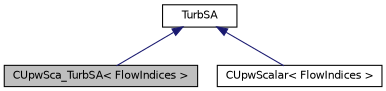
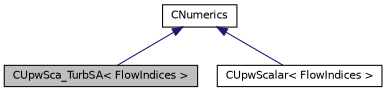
(200, 16) -> (200, 16)
